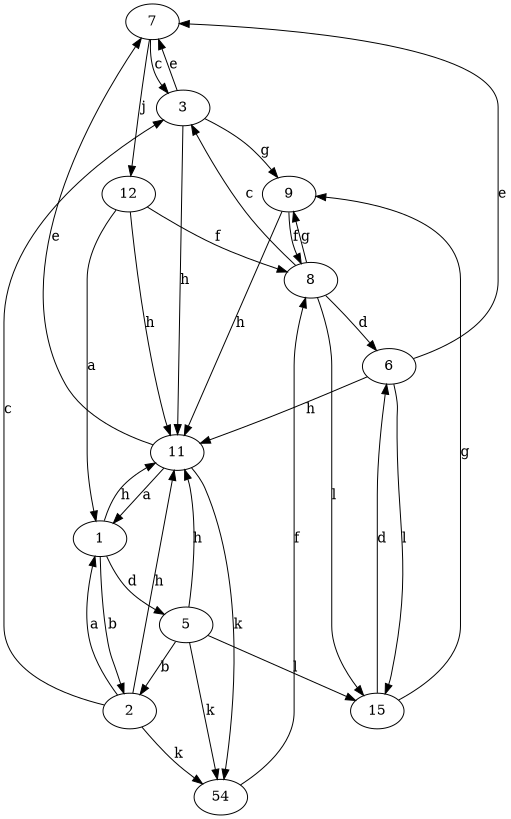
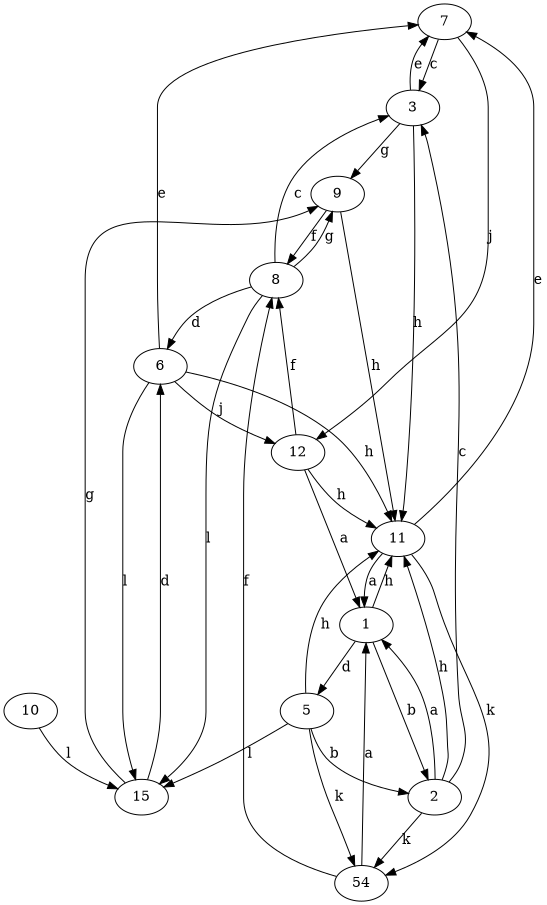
none -> (219, 417)
none -> (31, 711)
none -> (364, 759)
